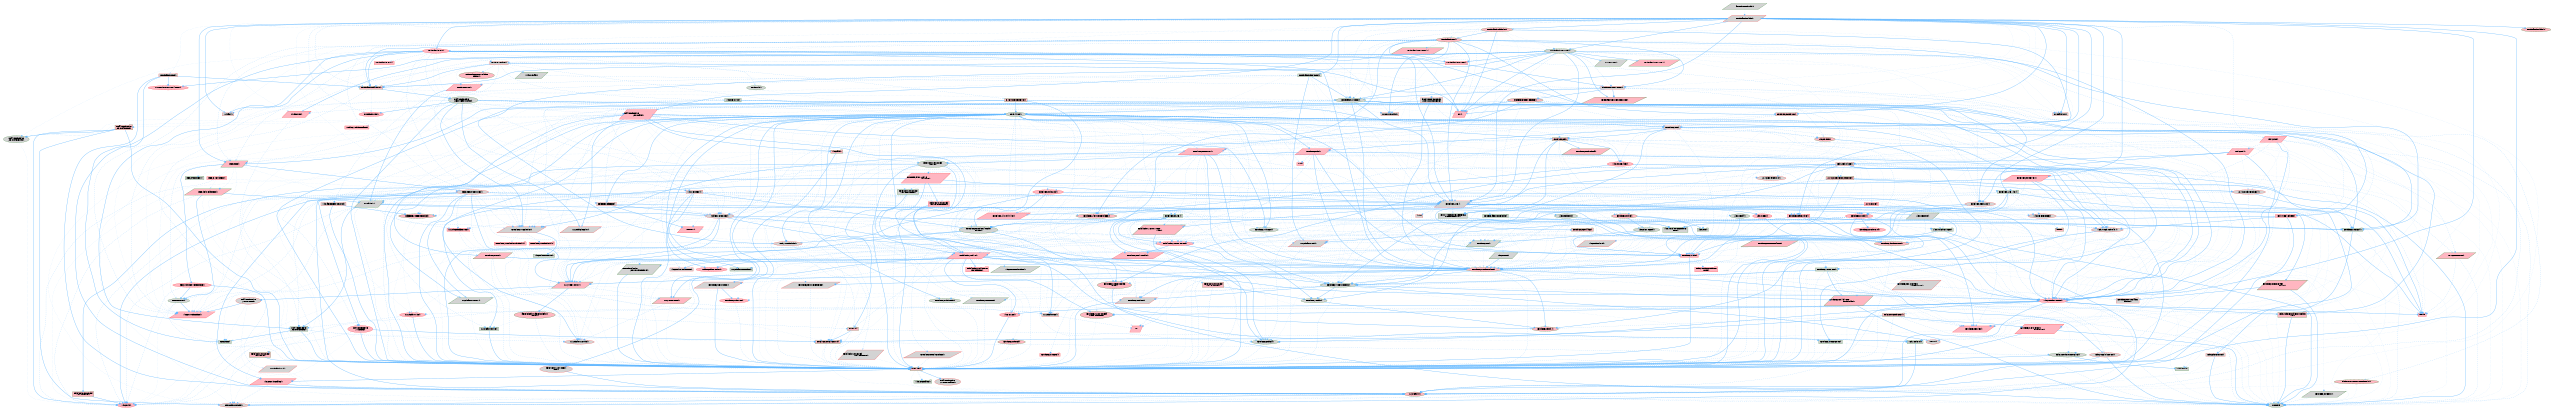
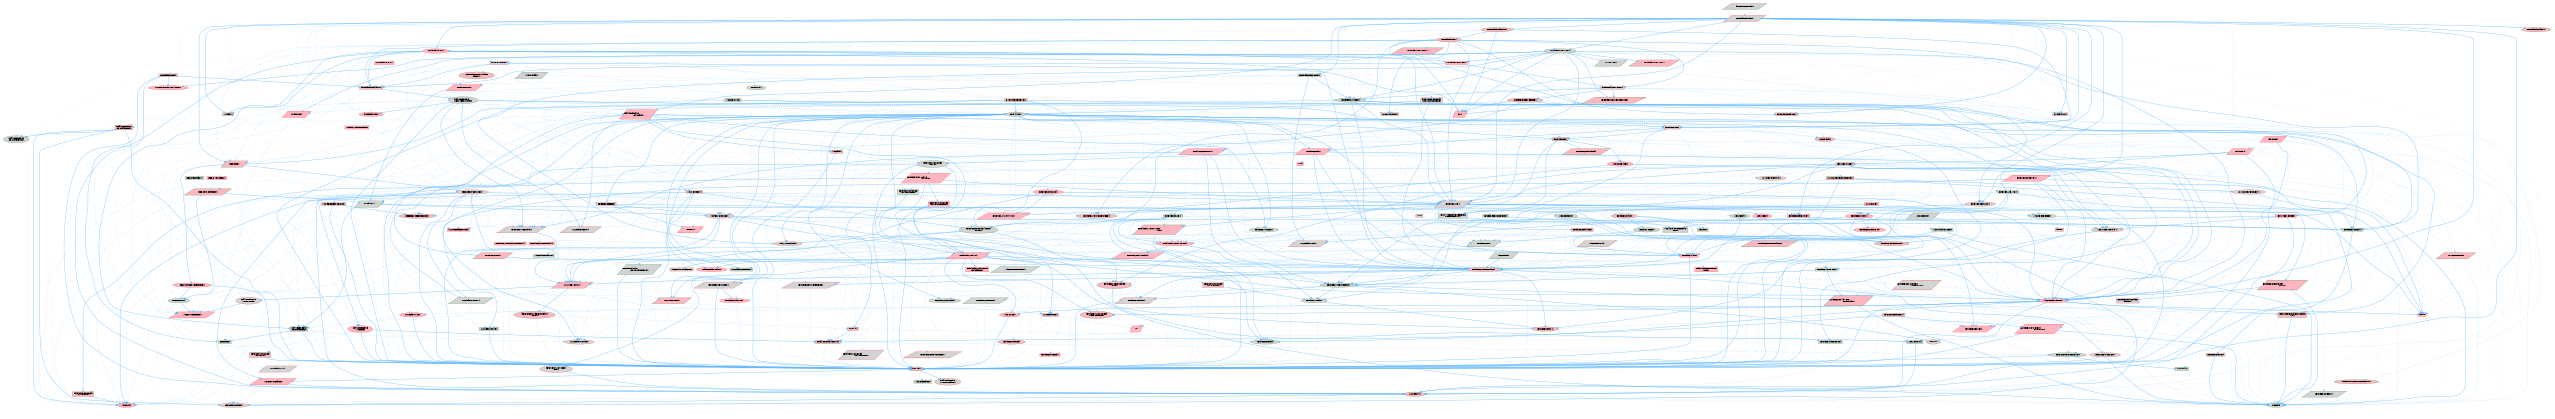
(2042, 216) -> (2042, 216)
(854, 255) -> (792, 128)
